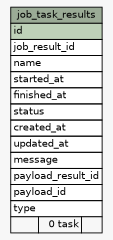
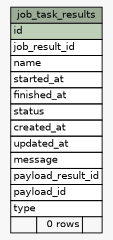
(64, 224) -> (63, 224)
